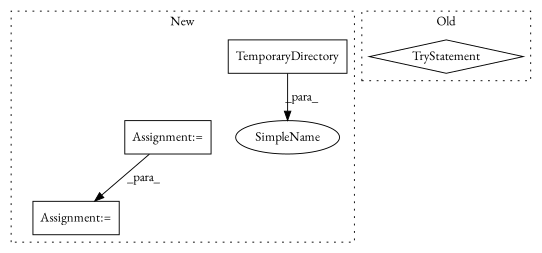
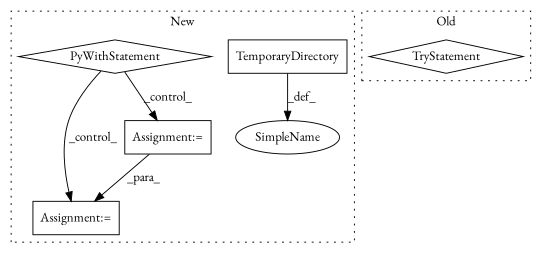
none -> (115, 57)
(302, 97) -> (302, 97)
